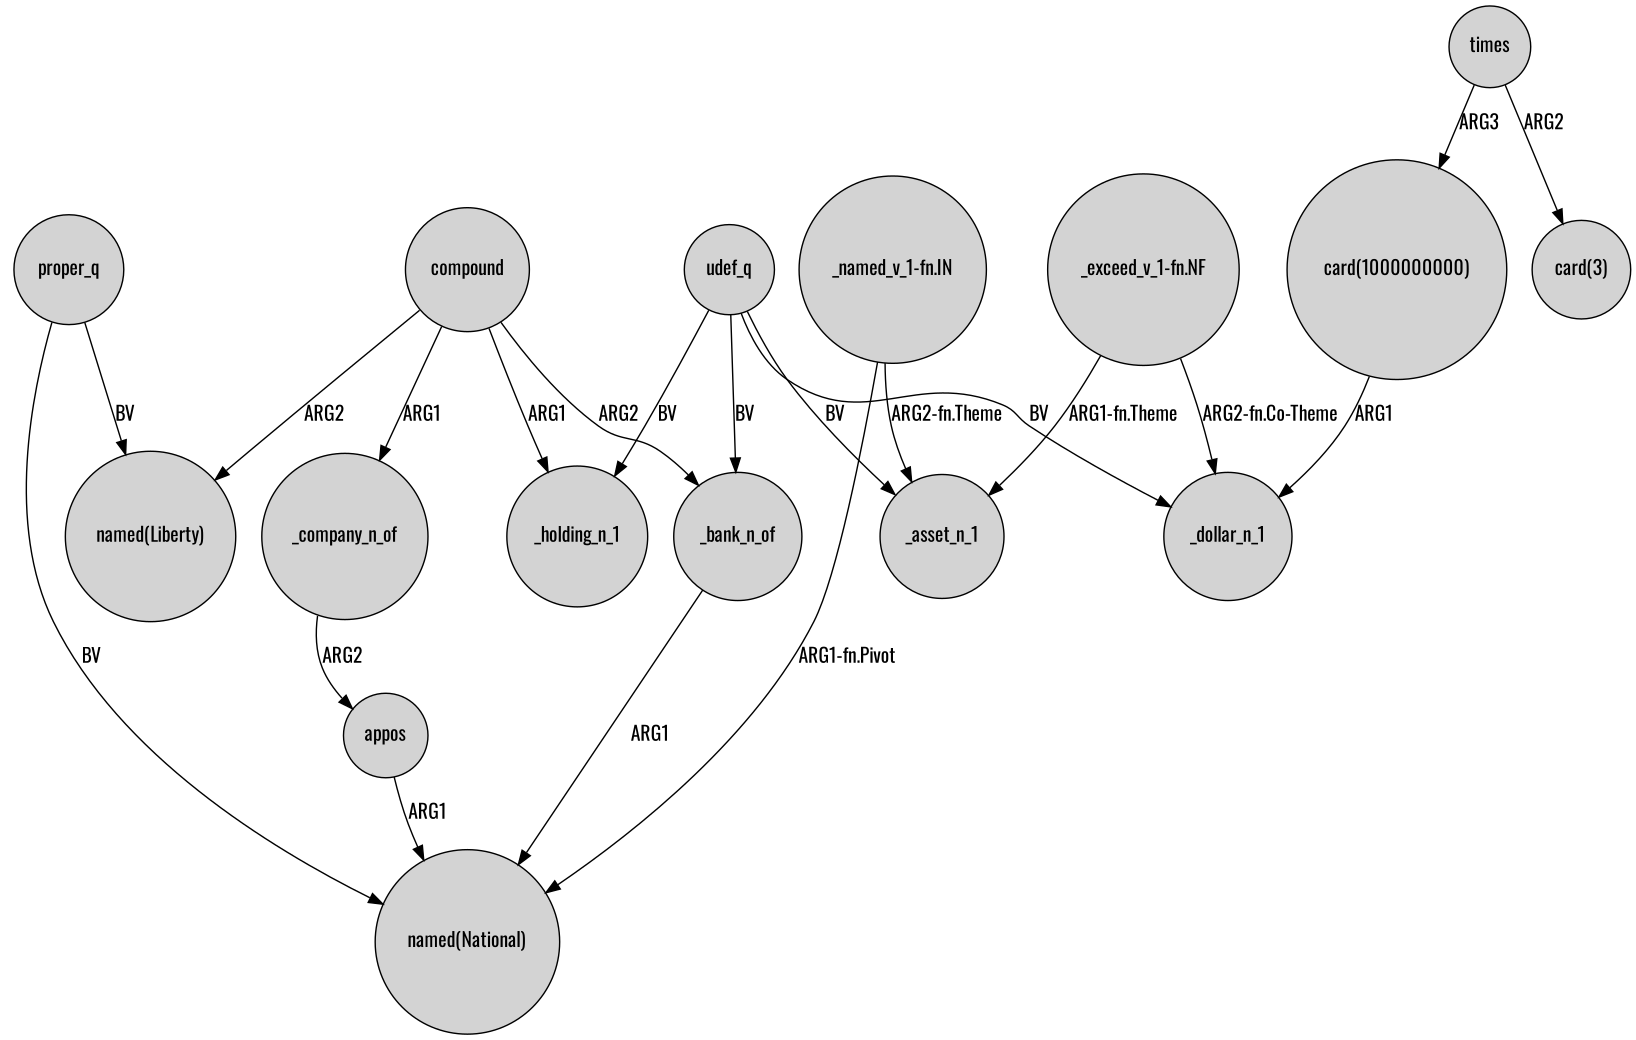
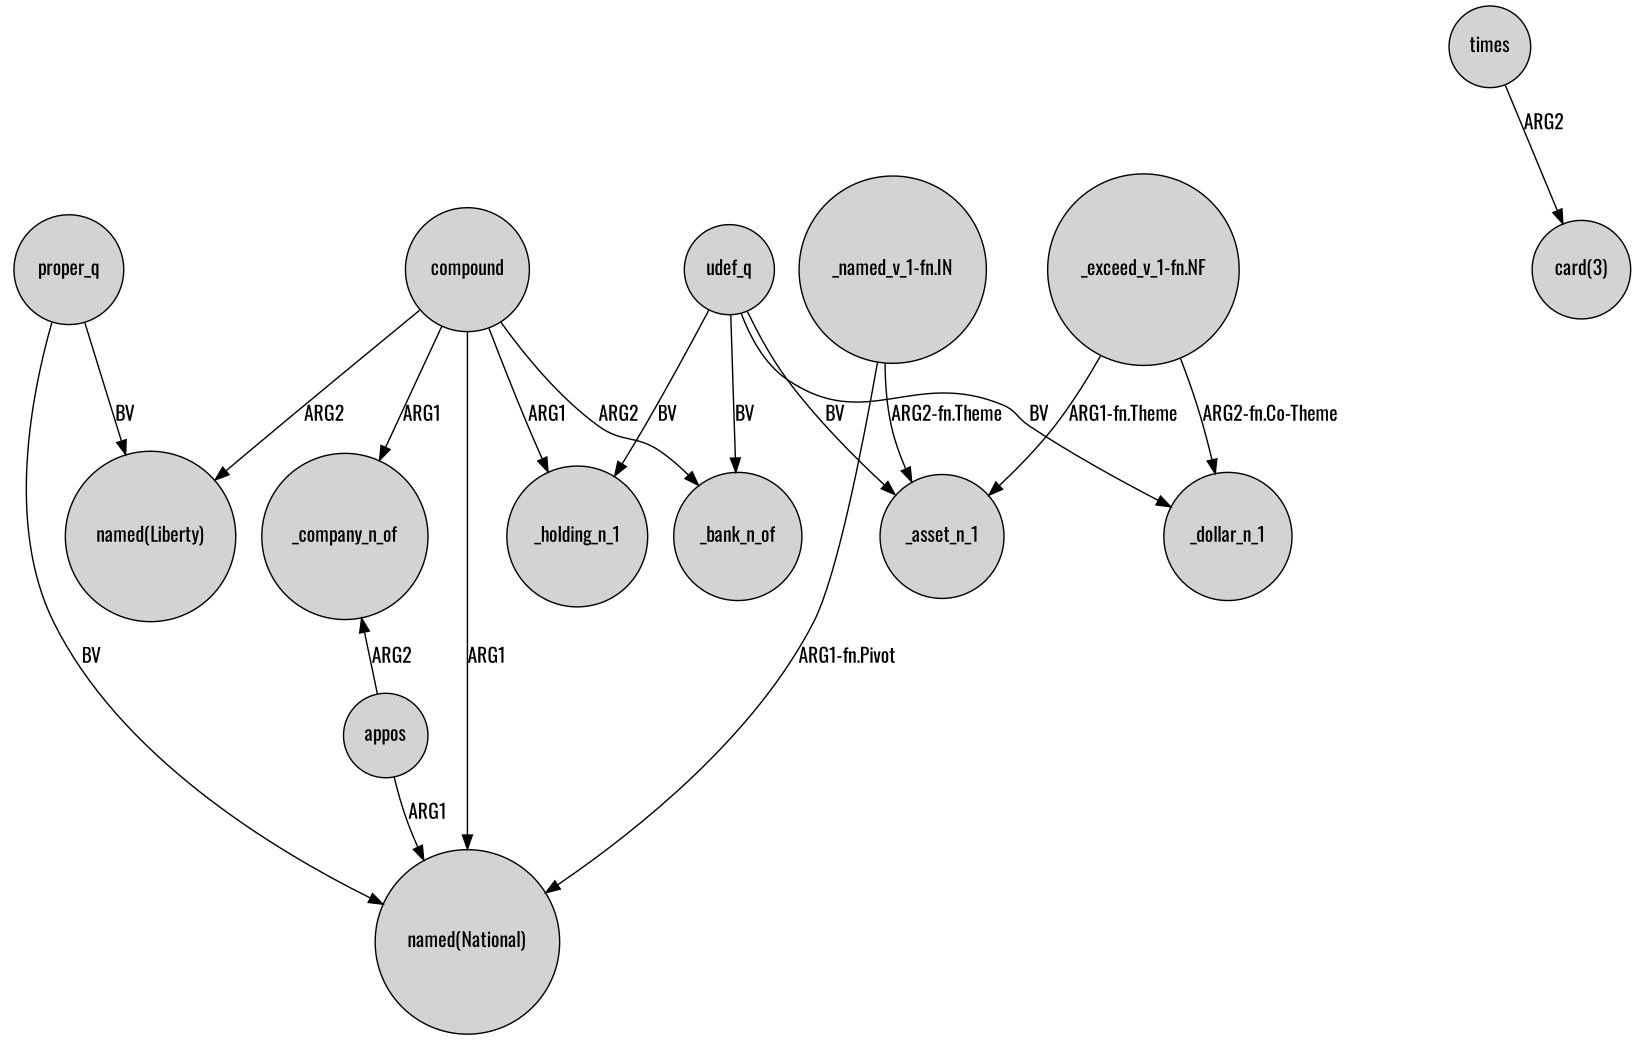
(1397, 270) -> none
(320, 660) -> (371, 663)
(615, 721) -> (467, 584)
